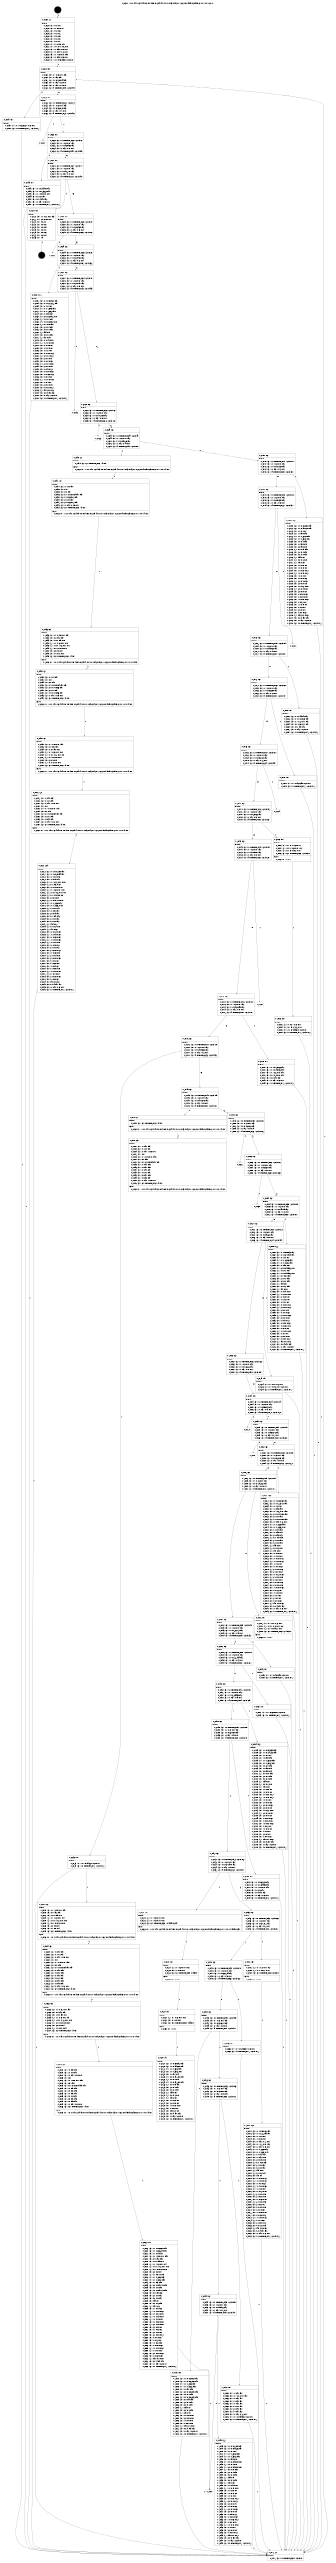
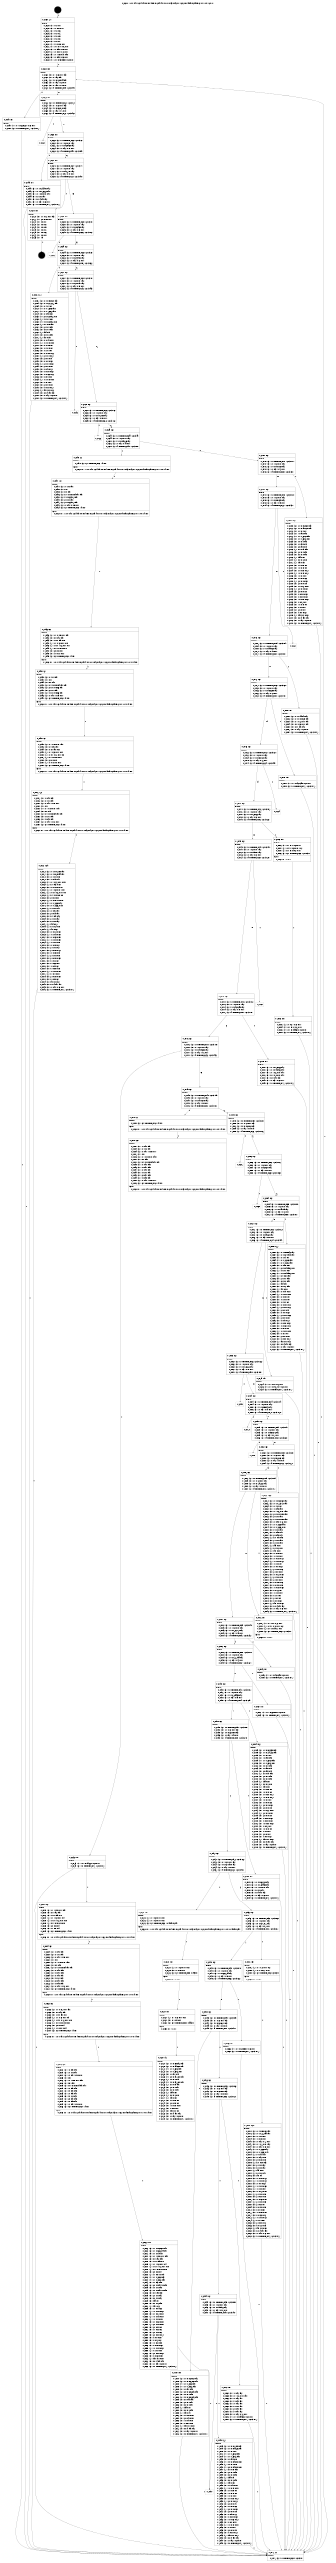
none -> (240, 1404)
